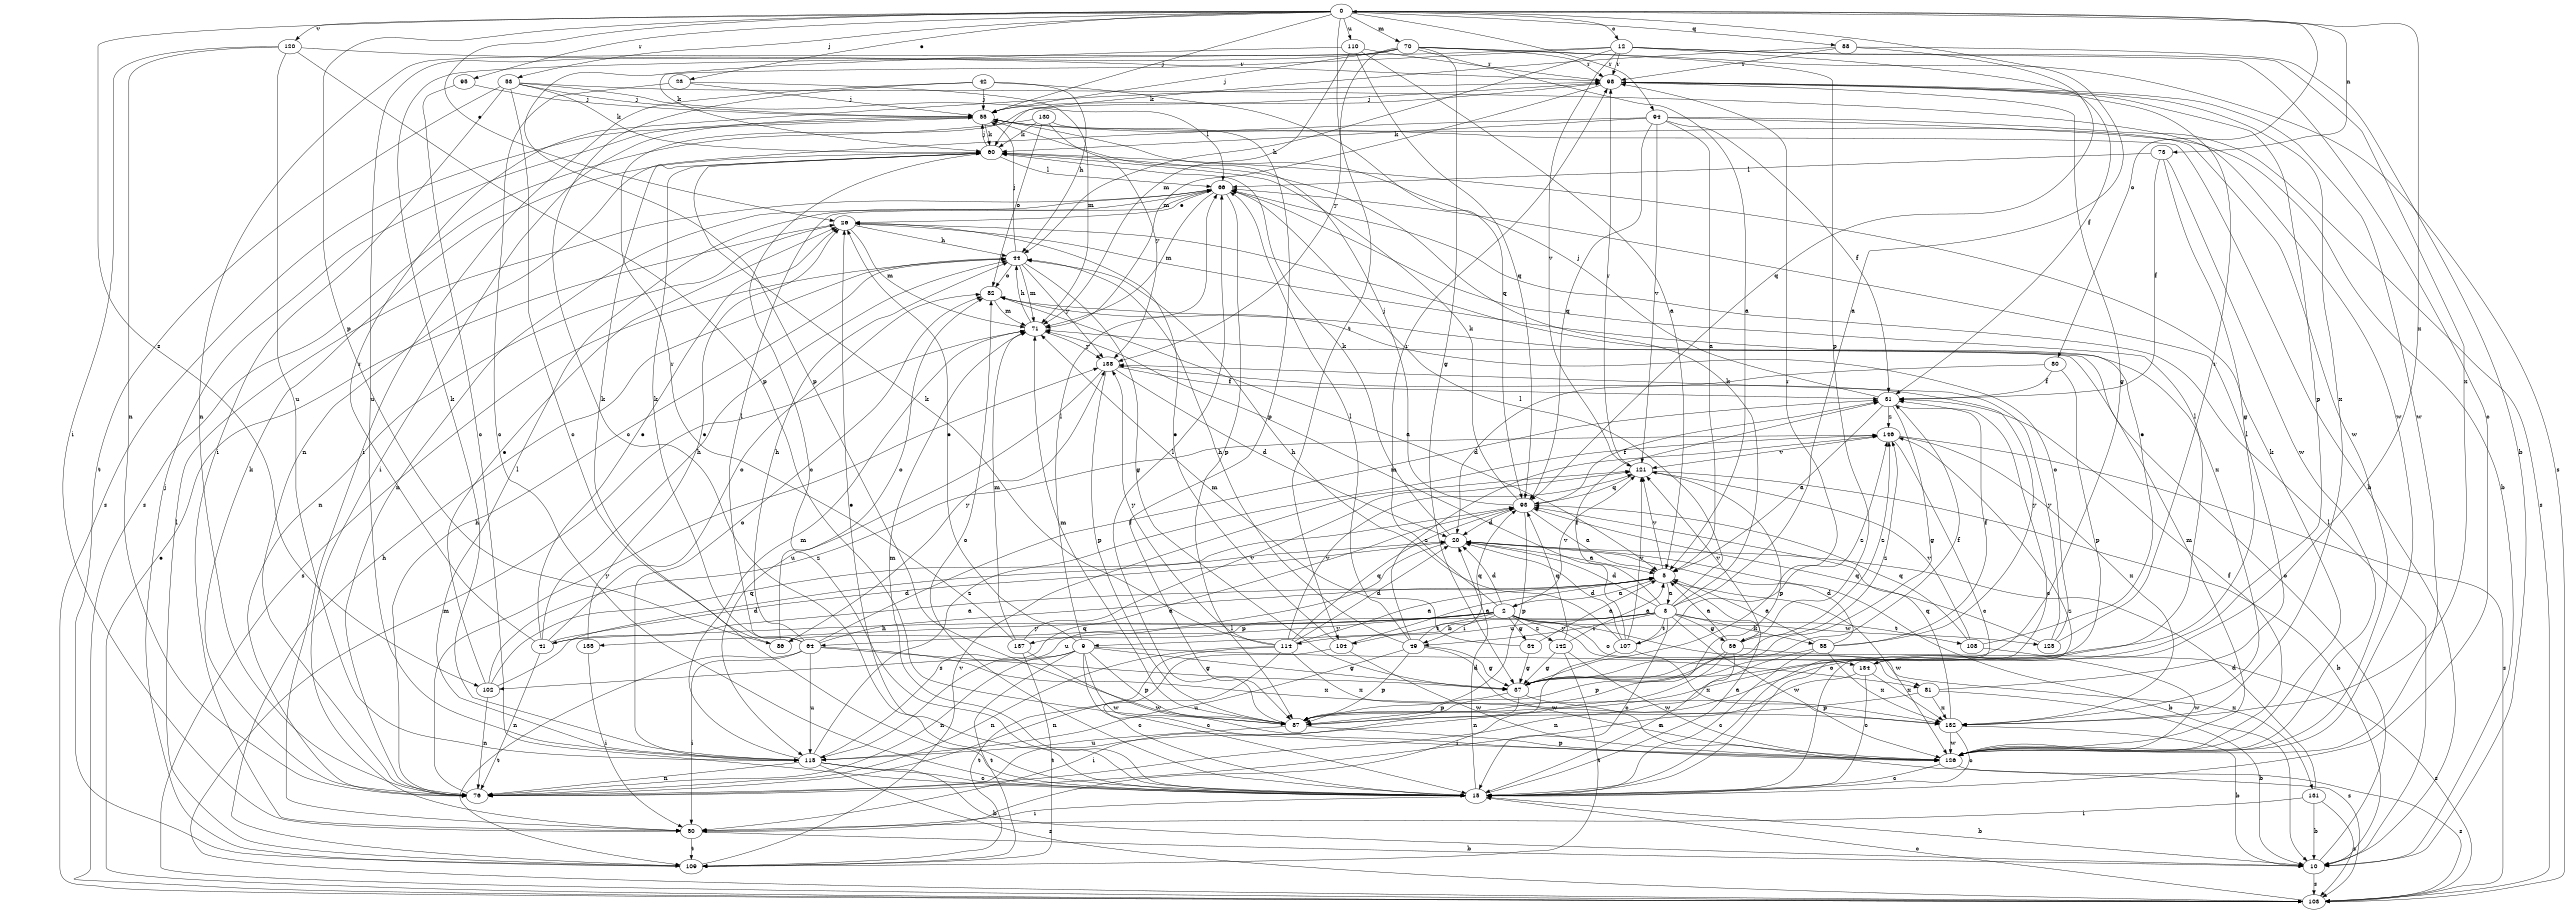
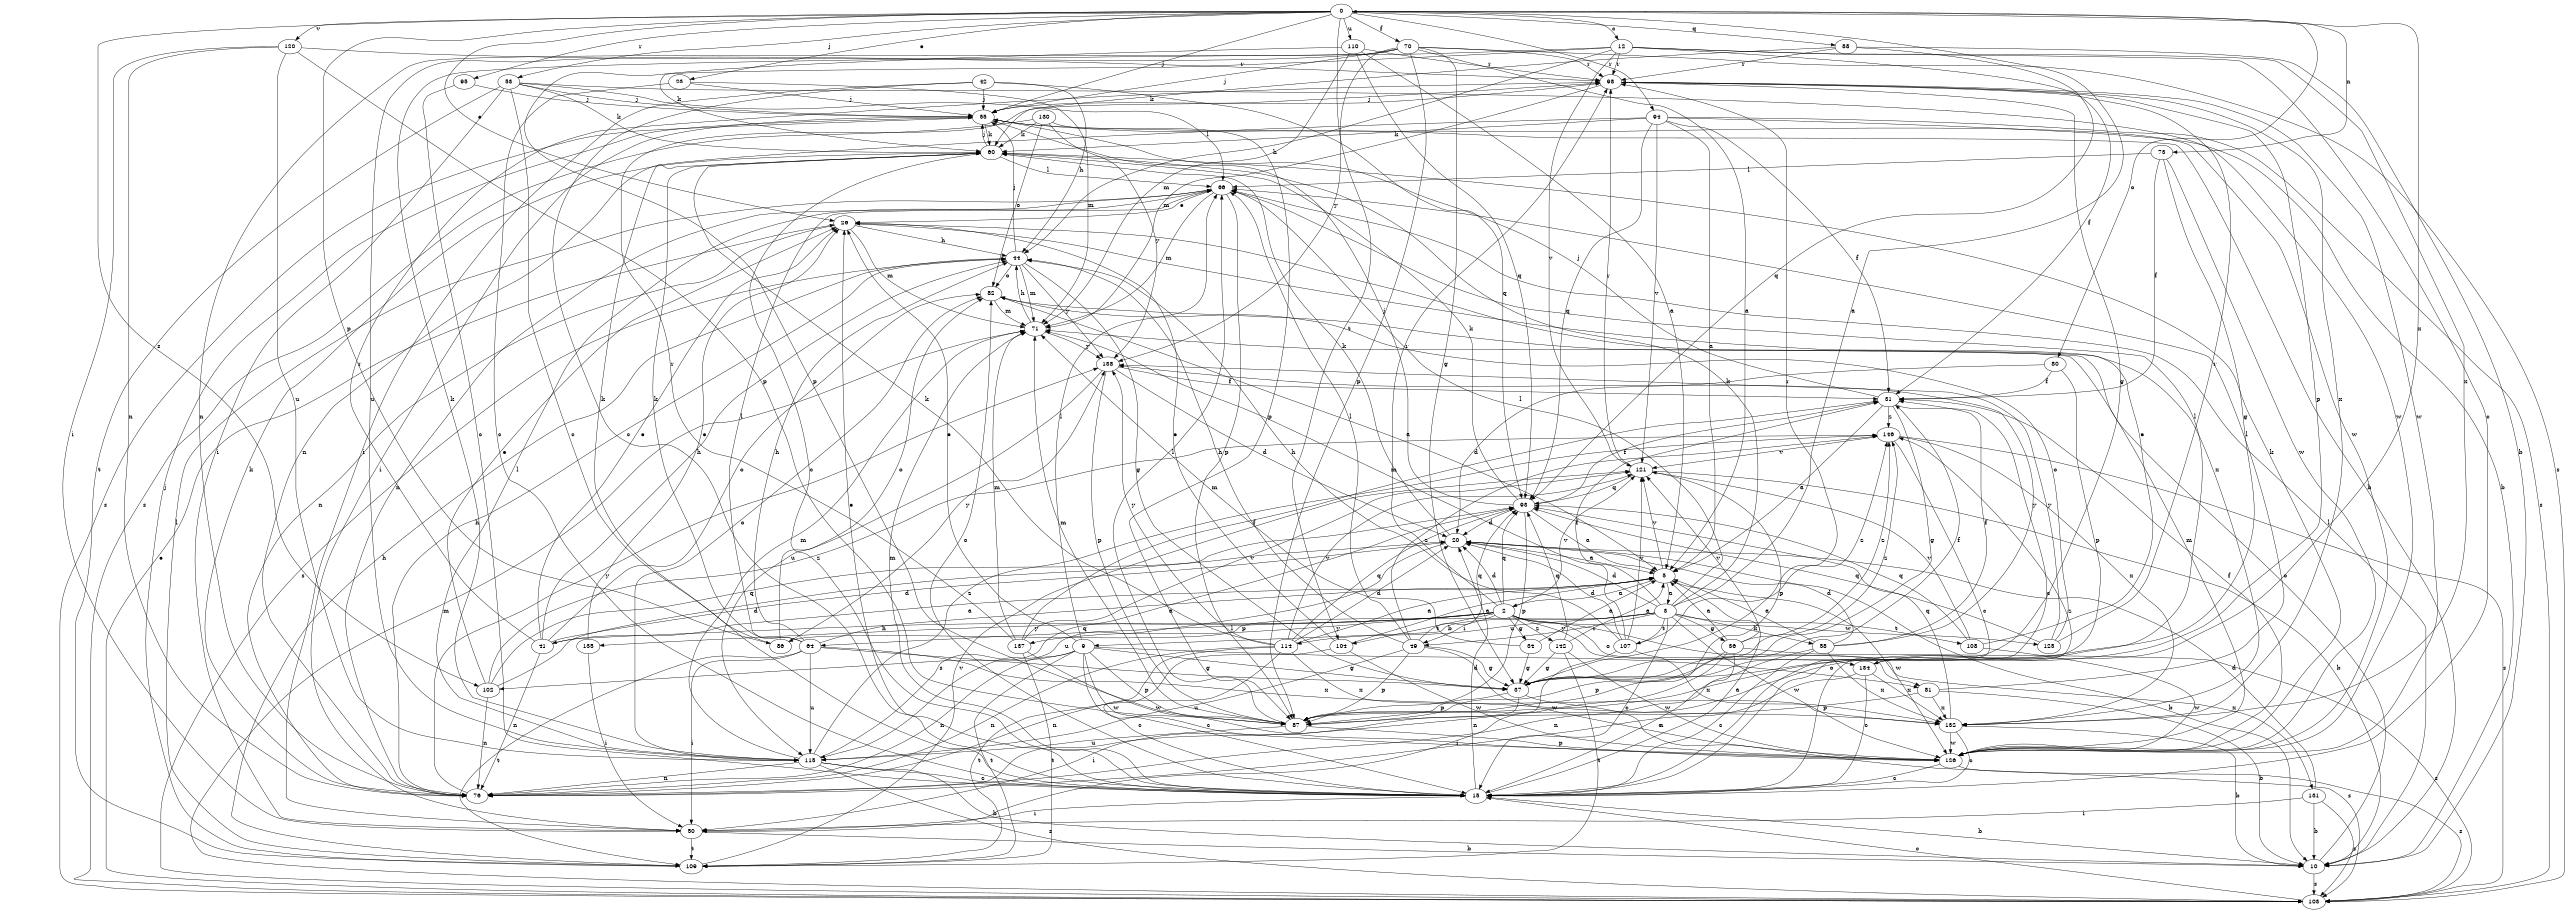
(1381, 29) -> (1381, 29)
(1833, 191) -> (1346, 402)
(1335, 477) -> (1408, 480)
none -> (1502, 557)
